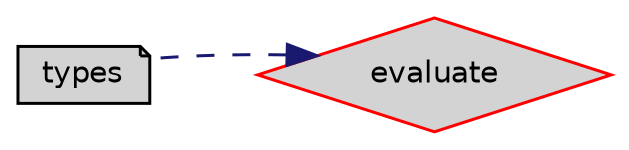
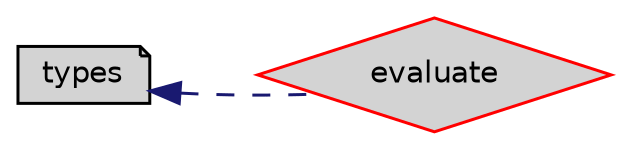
(218, 55) -> (249, 95)
